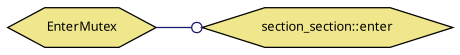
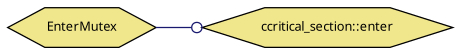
(327, 28) -> (327, 28)
